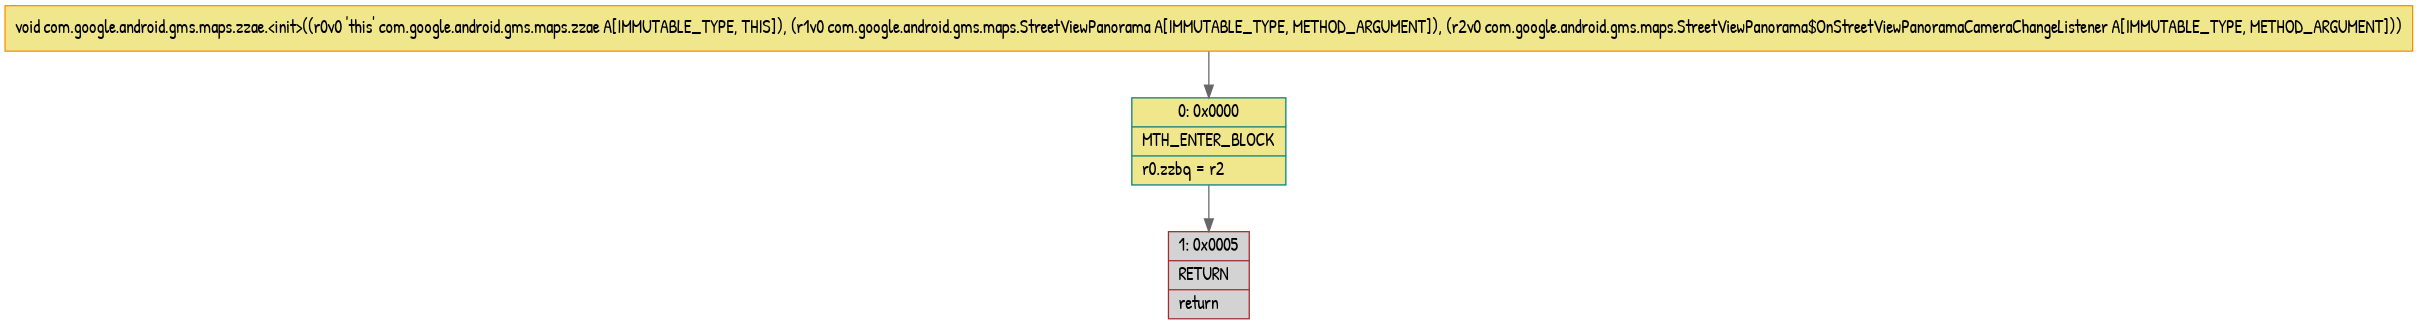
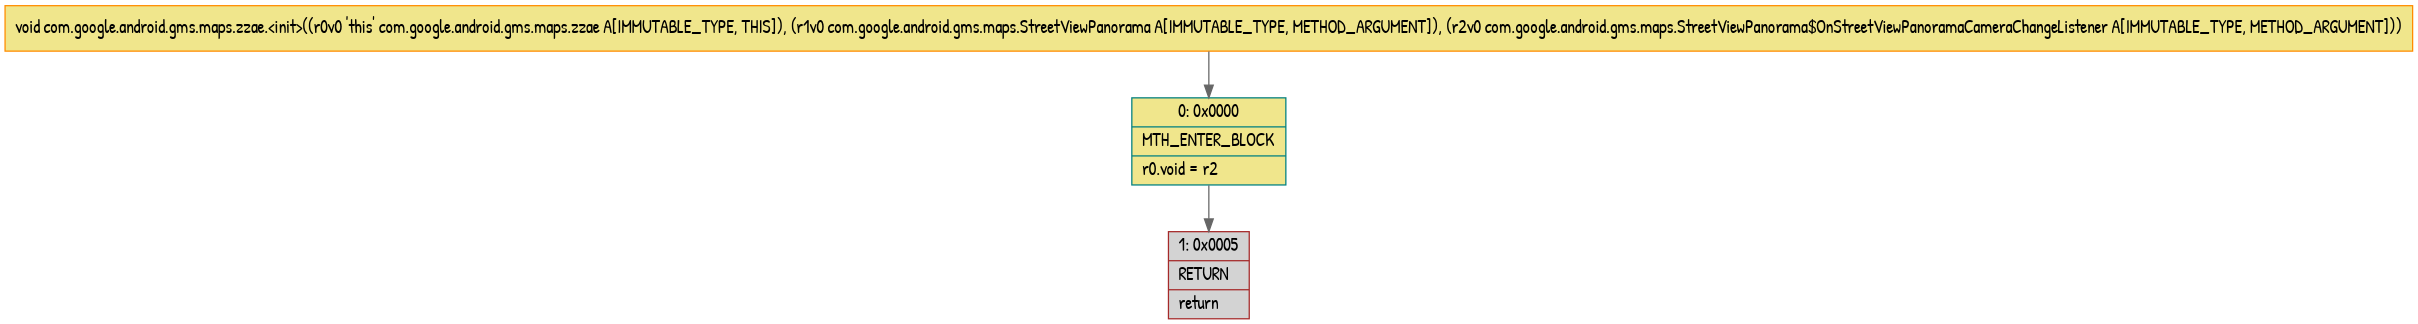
(1184, 170) -> (1180, 170)
